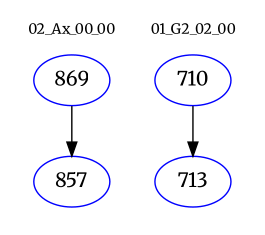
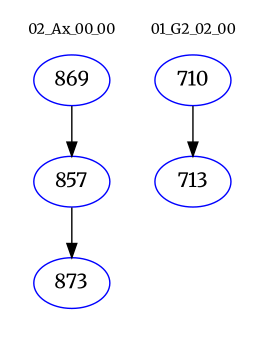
none -> (72, 283)
